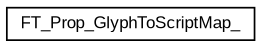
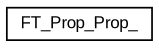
(131, 24) -> (79, 24)
